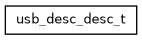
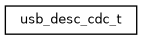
(71, 20) -> (71, 20)
